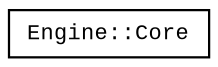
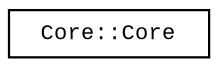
(109, 34) -> (109, 34)
